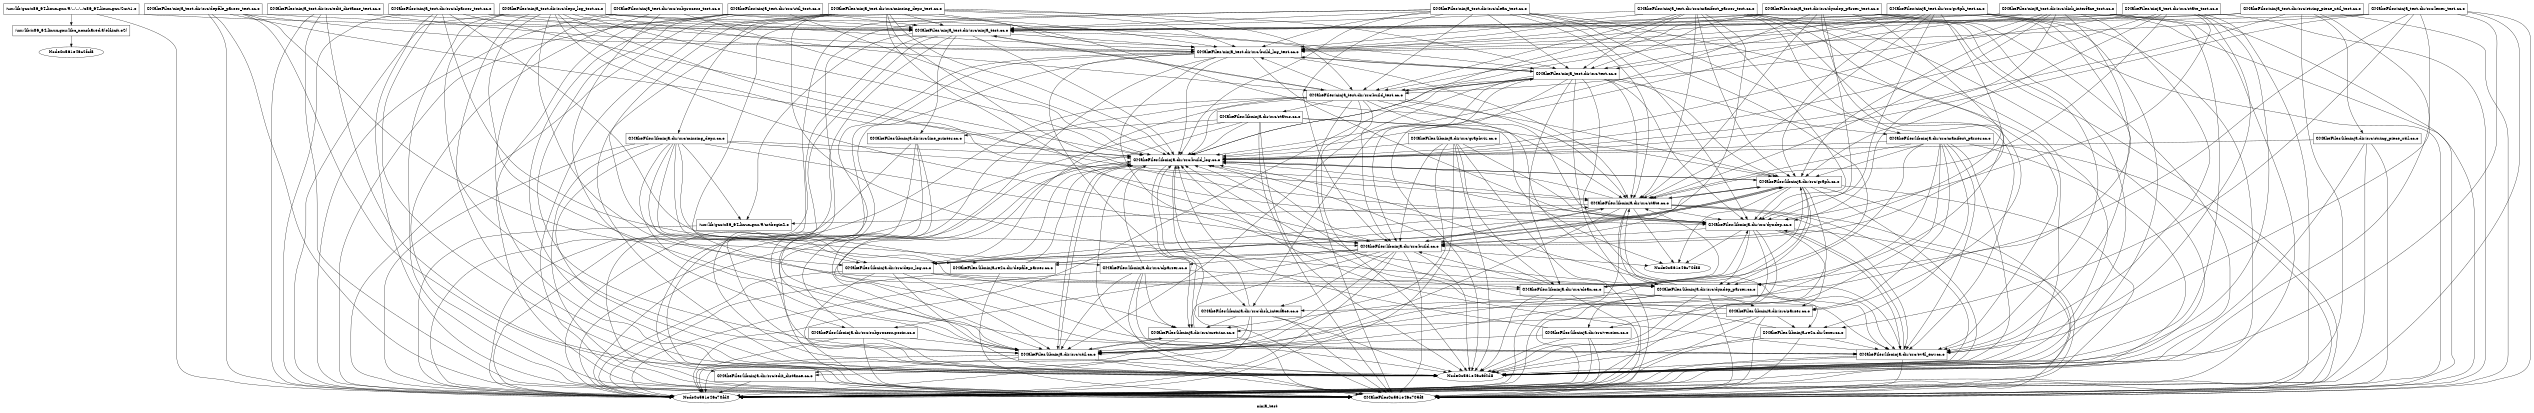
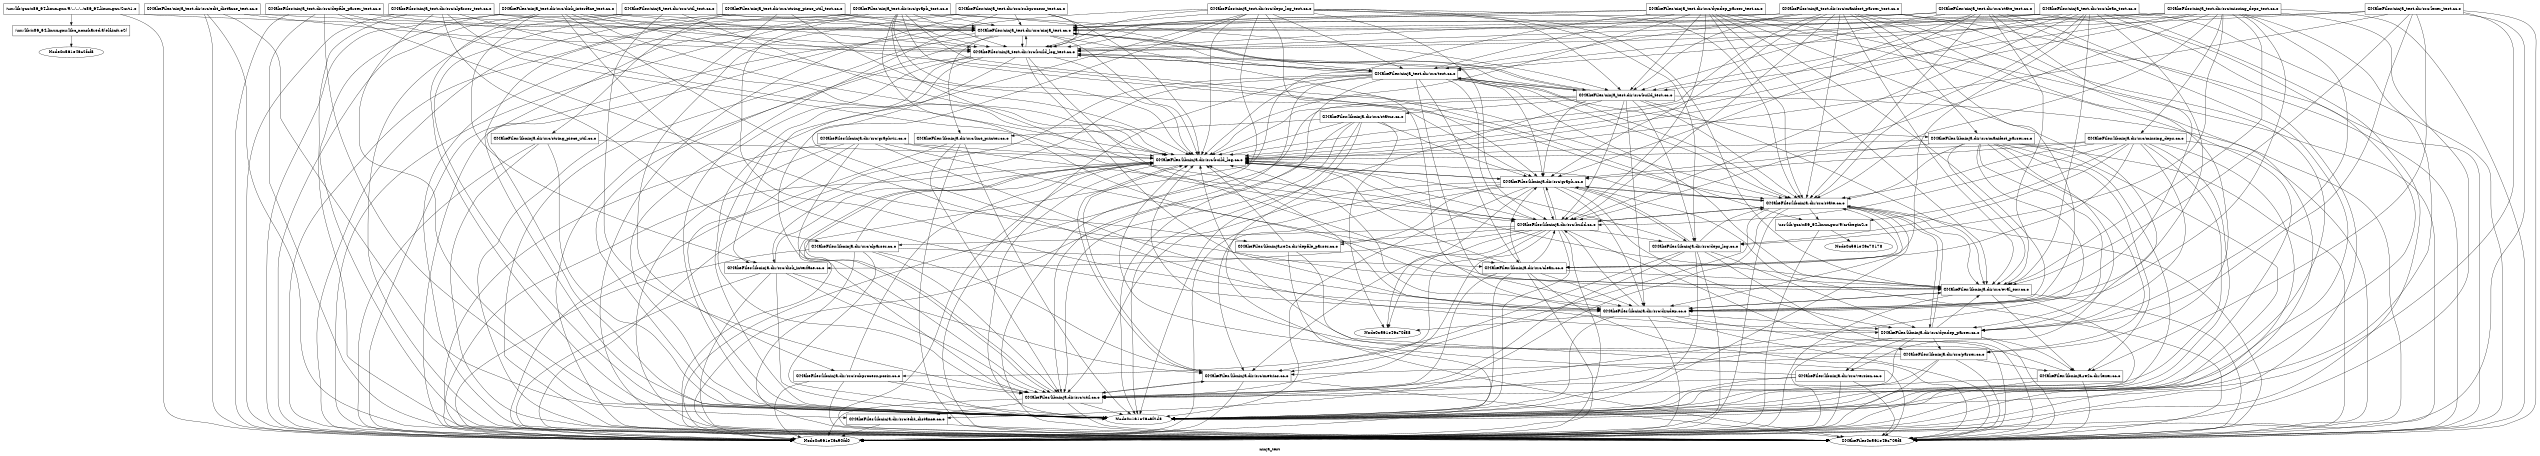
(1851, 38) -> none
none -> (1026, 43)
(966, 201) -> (1421, 378)
(1653, 235) -> (1535, 315)
(854, 243) -> (1837, 161)
none -> (1859, 247)
(1851, 343) -> (2032, 332)
(1470, 376) -> (1139, 419)
(706, 398) -> (827, 441)
